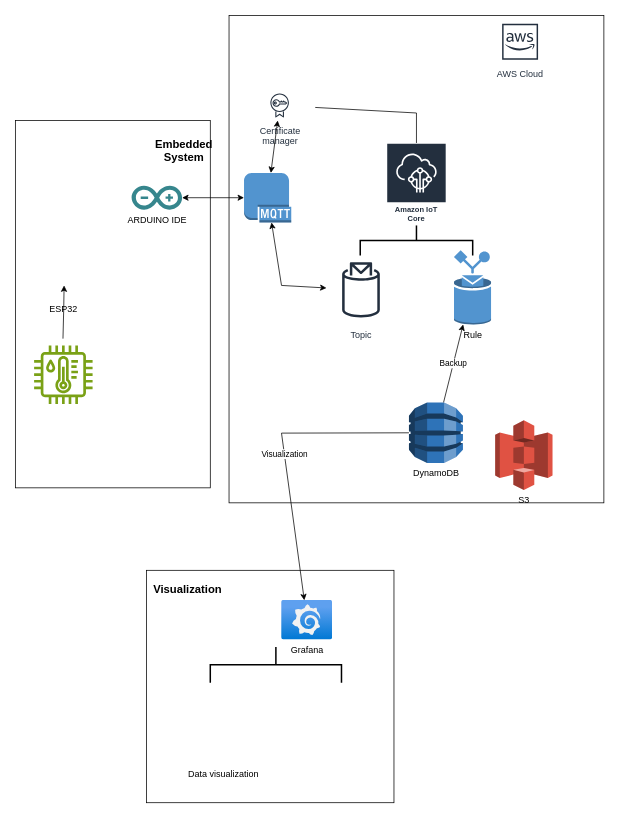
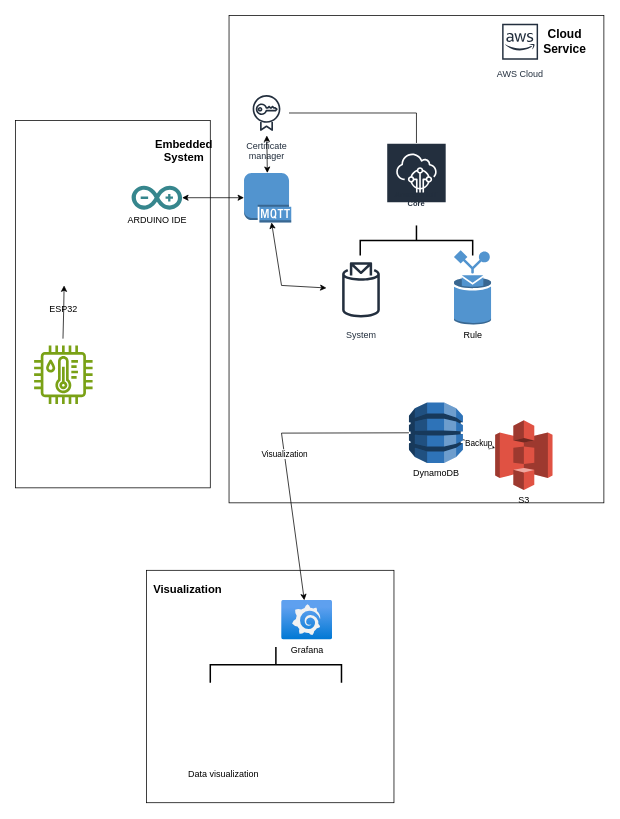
none -> (565, 42)
(280, 105) -> (267, 113)
(417, 184) -> (417, 177)
(362, 335) -> (362, 335)
(453, 366) -> (477, 443)
